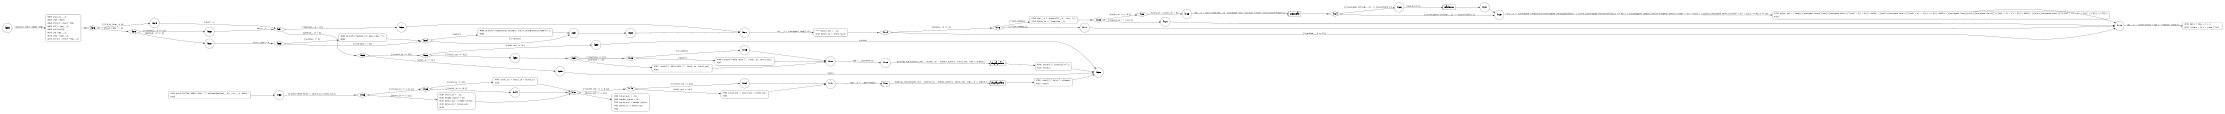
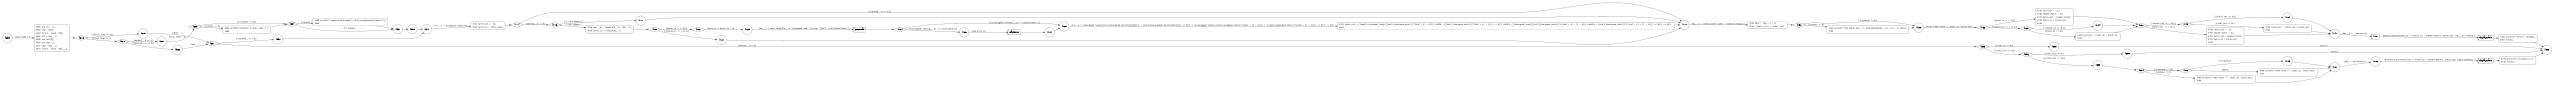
none -> (1799, 25)
(29, 27) -> (23, 37)
none -> (2286, 35)
